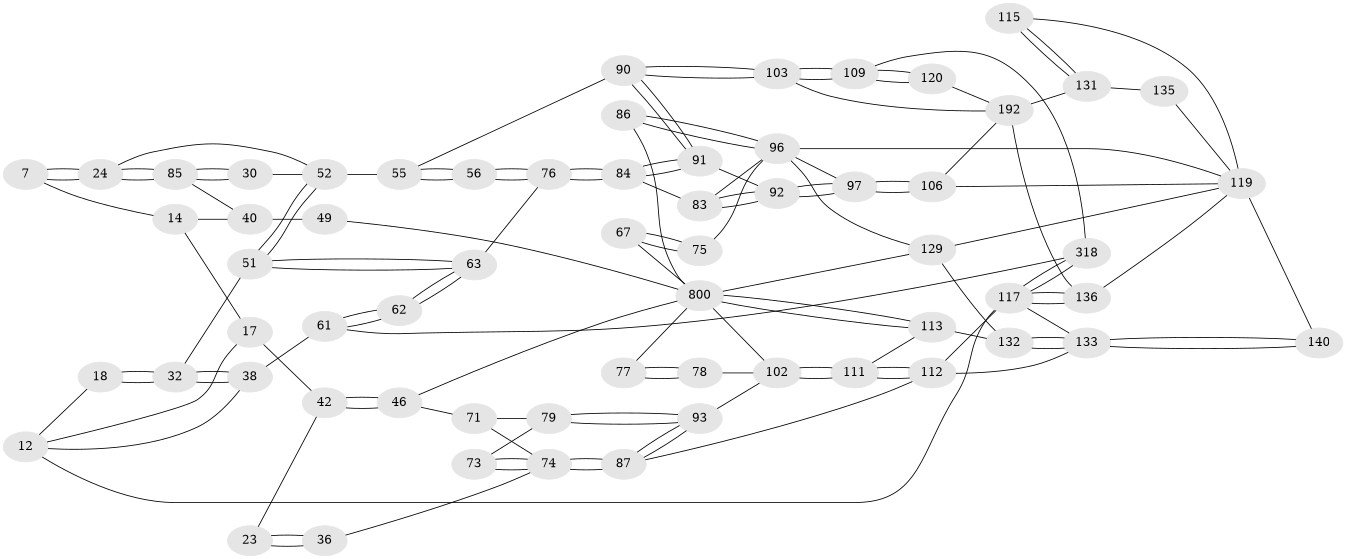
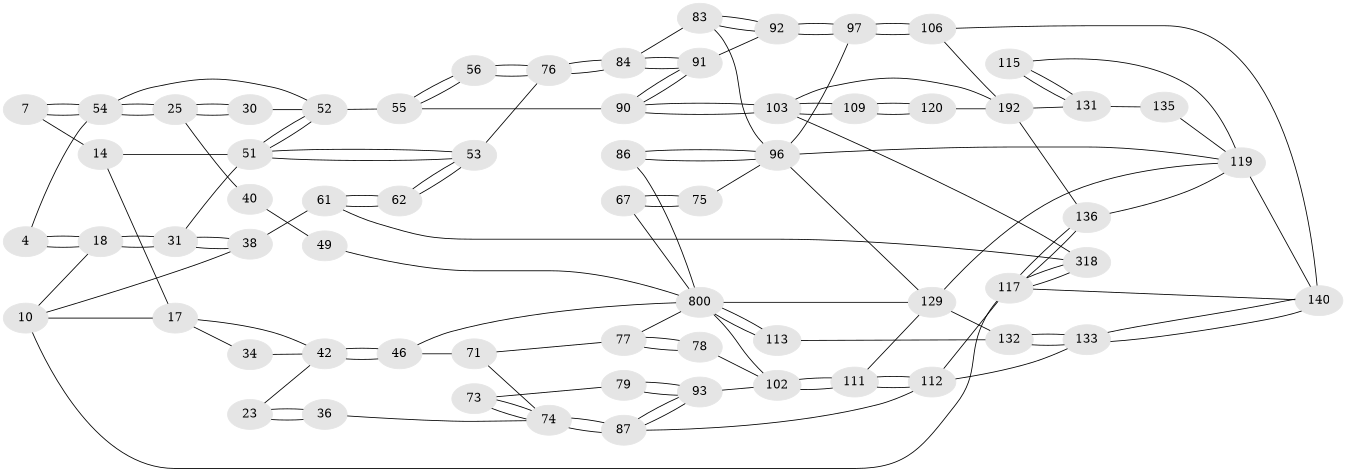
(1030, 85) -> (936, 180)
(100, 174) -> (100, 110)
(175, 174) -> (175, 110)
(1087, 185) -> (1220, 44)
(213, 219) -> (175, 154)
none -> (26, 242)
(474, 265) -> (474, 155)
(1048, 321) -> (1164, 294)
(893, 350) -> (889, 346)
none -> (250, 355)
(175, 377) -> (175, 242)
(512, 419) -> (549, 347)
(26, 447) -> (26, 318)
